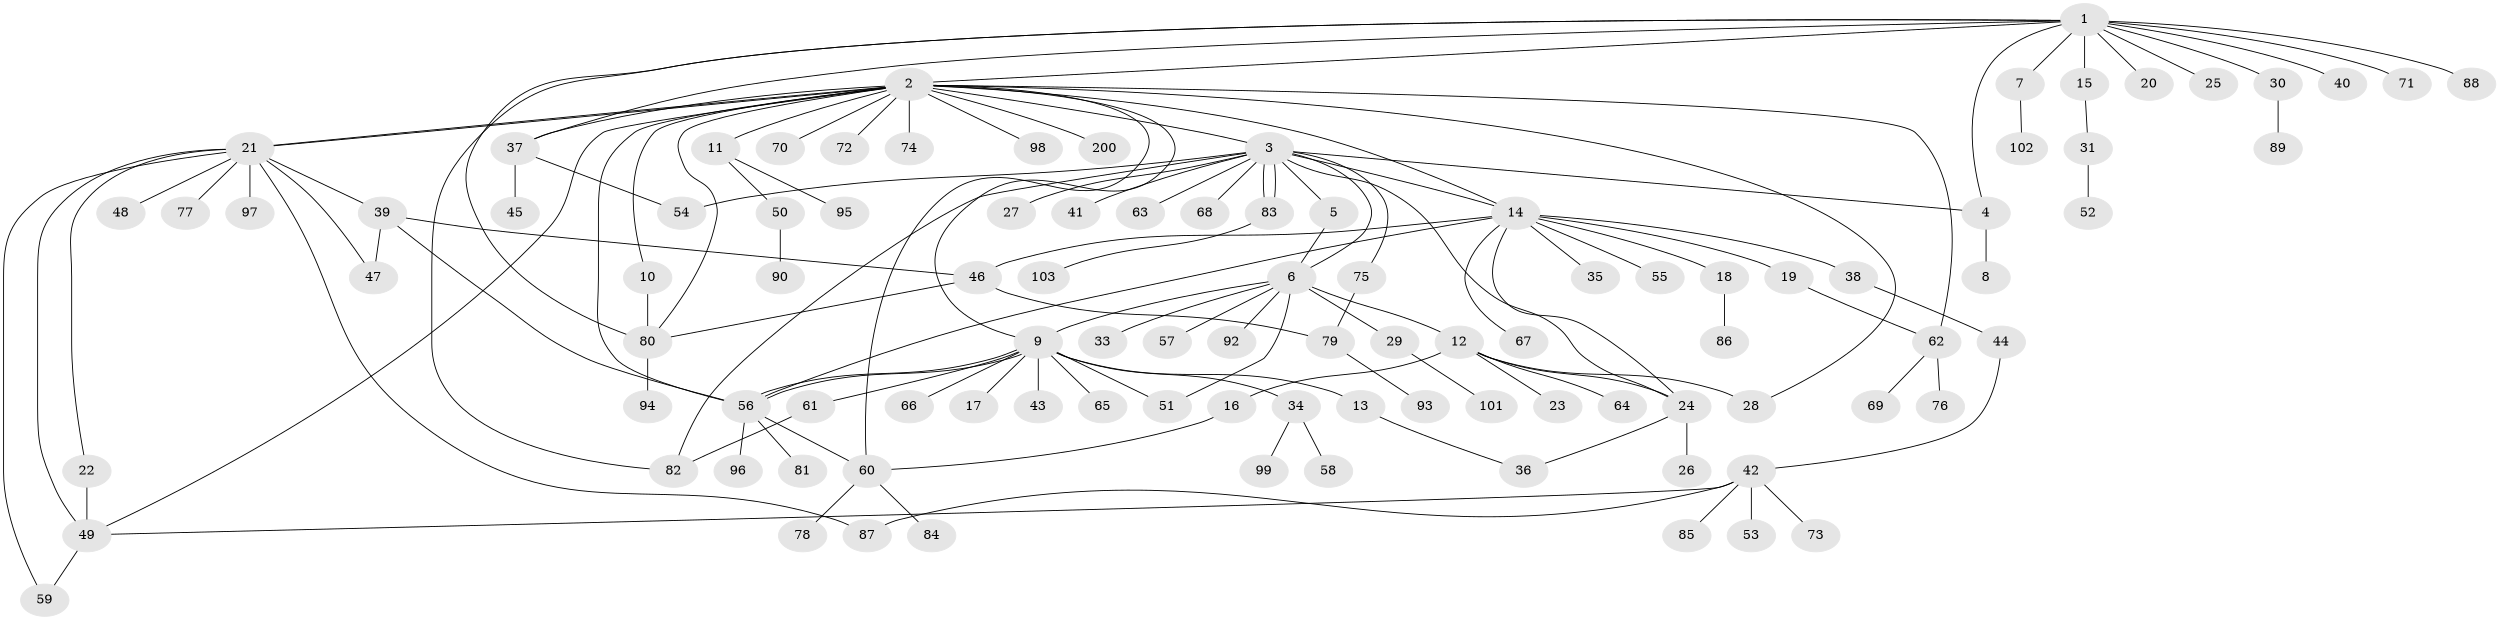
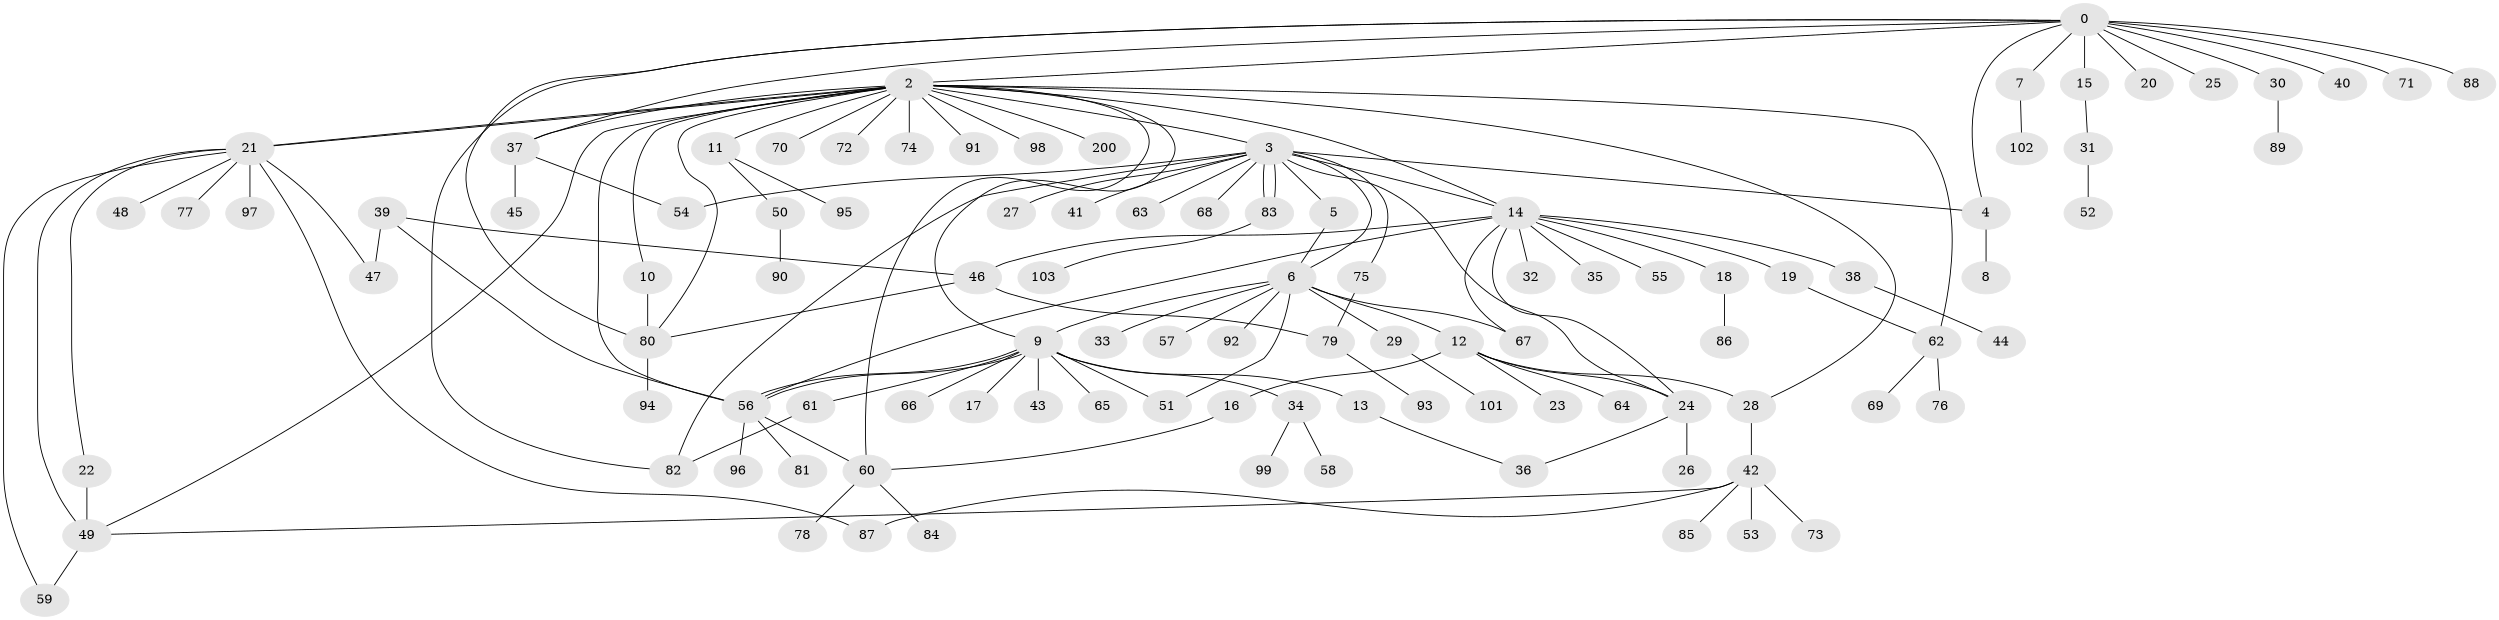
(2085, 20) -> (2085, 20)
none -> (974, 149)
(316, 181) -> none
none -> (1531, 278)
none -> (1409, 309)
(1911, 447) -> (1751, 439)
